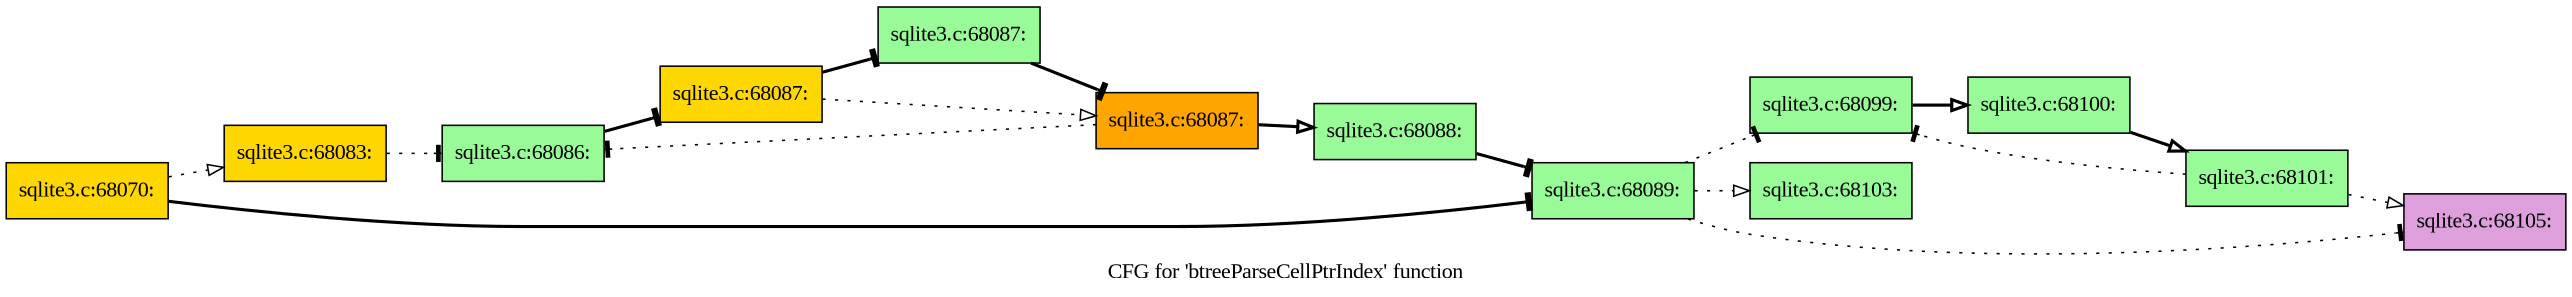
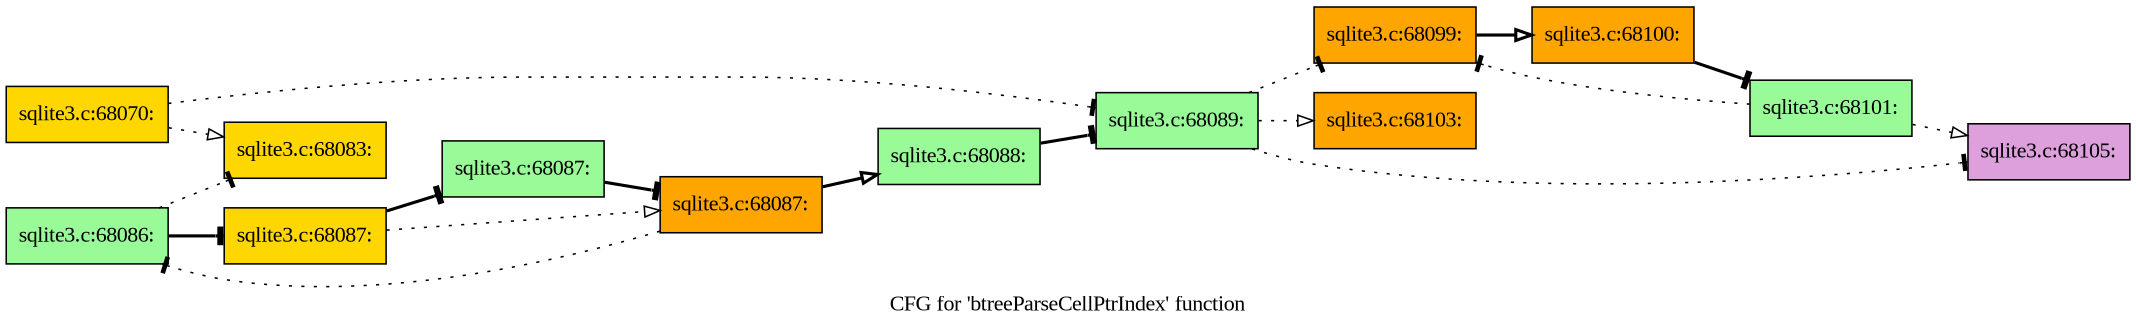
(1831, 105) -> (1395, 35)
(2049, 105) -> (1613, 35)
(2150, 139) -> (1718, 70)
(410, 153) -> (192, 195)
(1831, 191) -> (1395, 121)
(846, 227) -> (628, 77)
